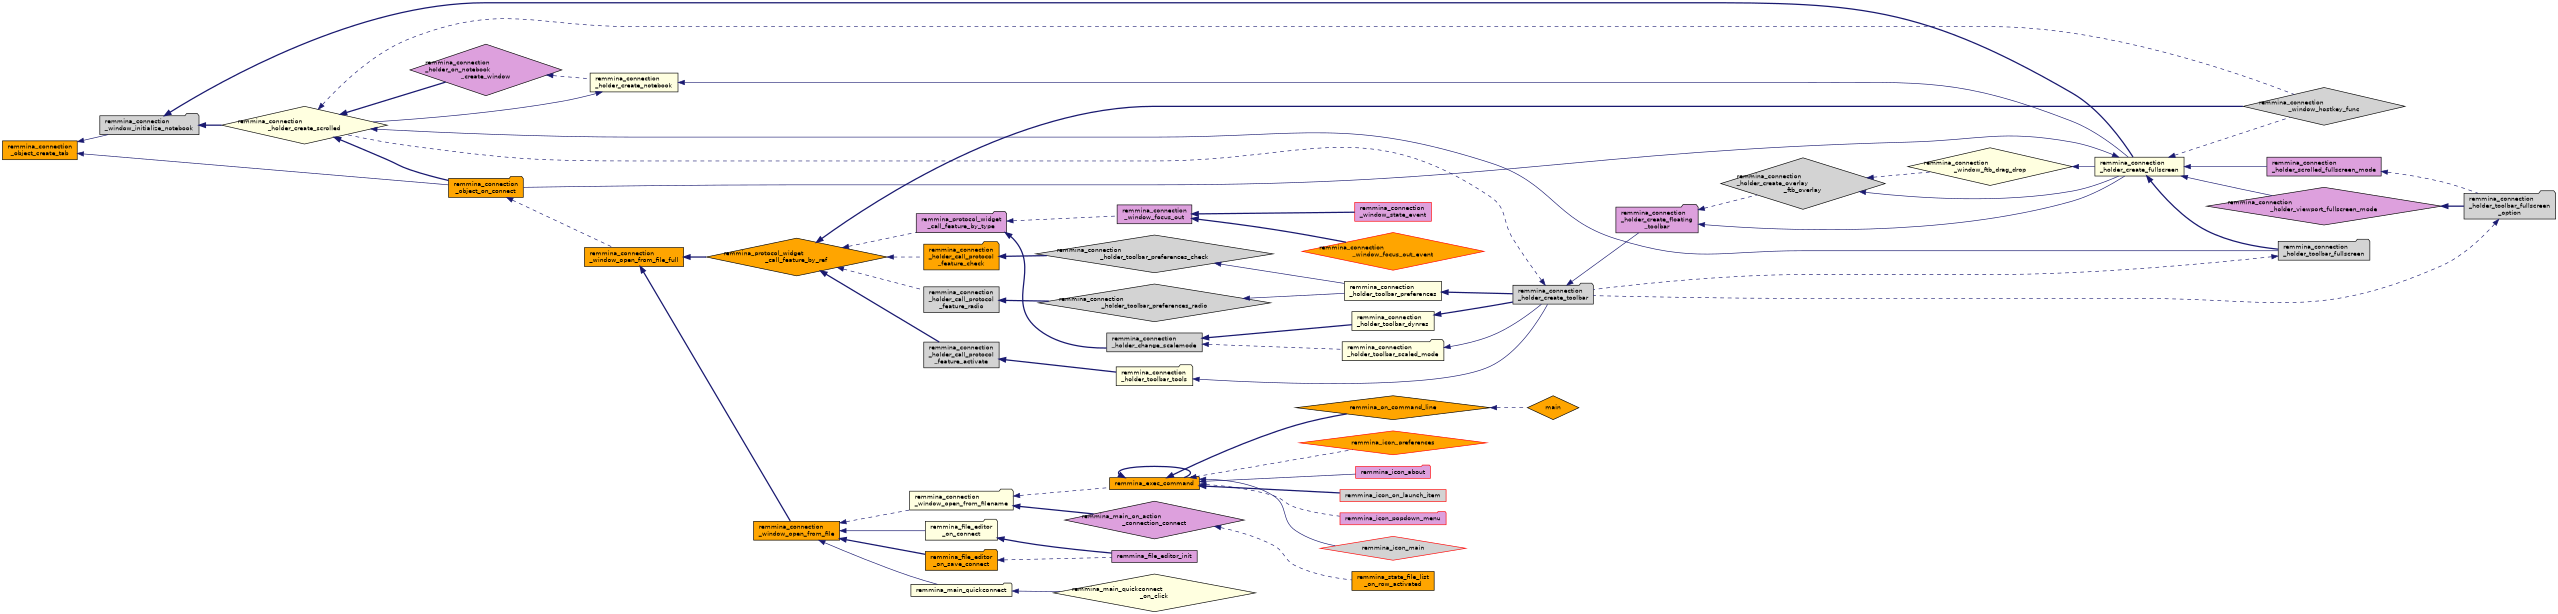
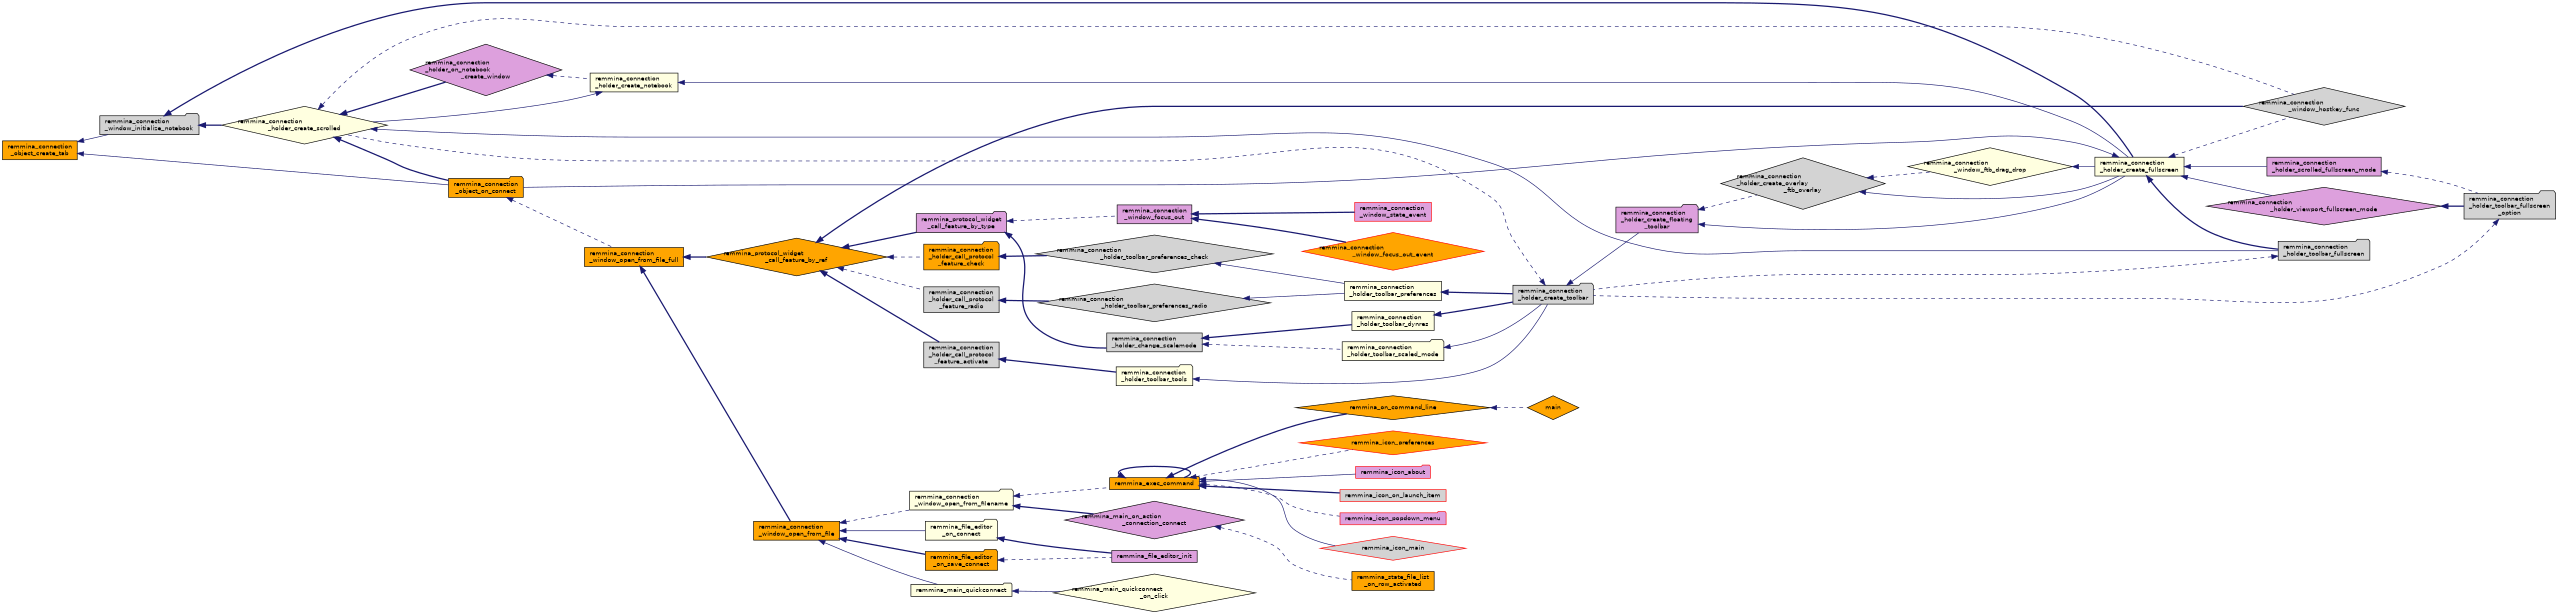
(882, 239) -> (882, 239)
